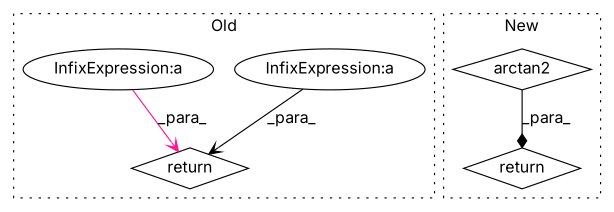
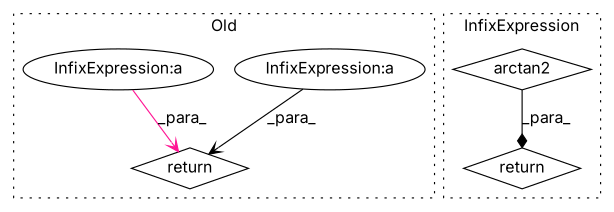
(522, 27) -> (522, 27)
